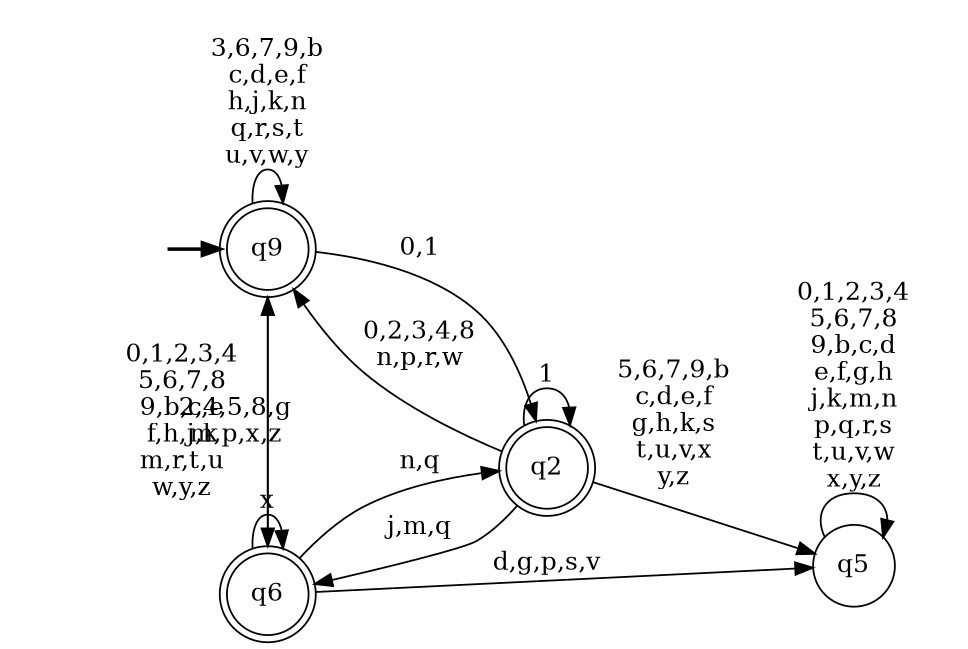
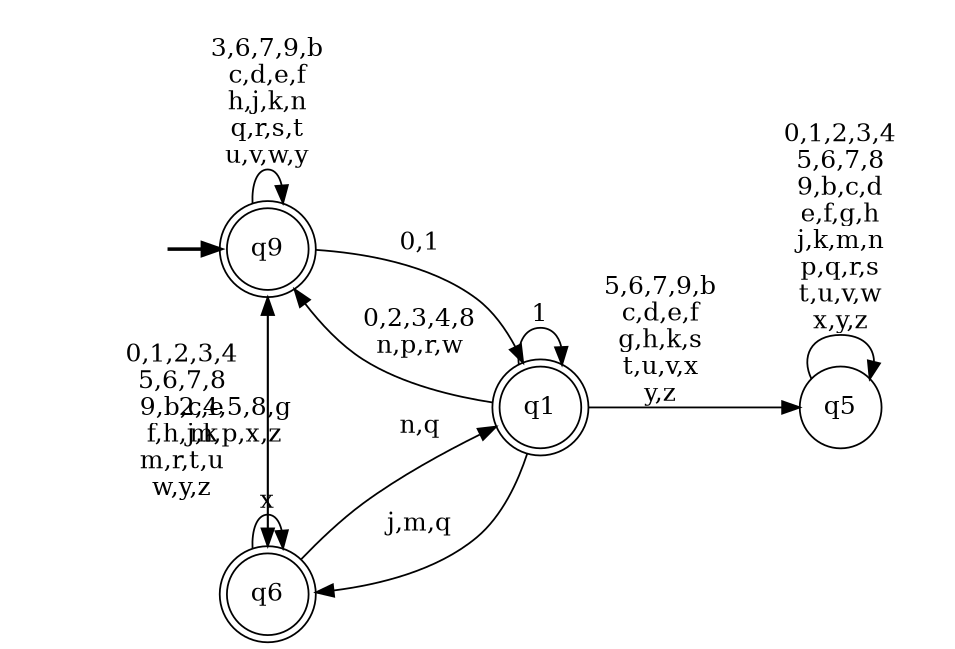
(547, 468) -> (540, 407)
(555, 580) -> none
